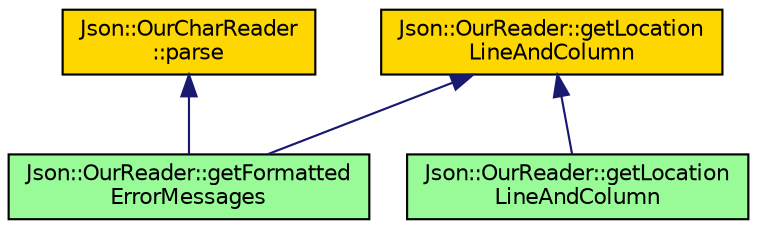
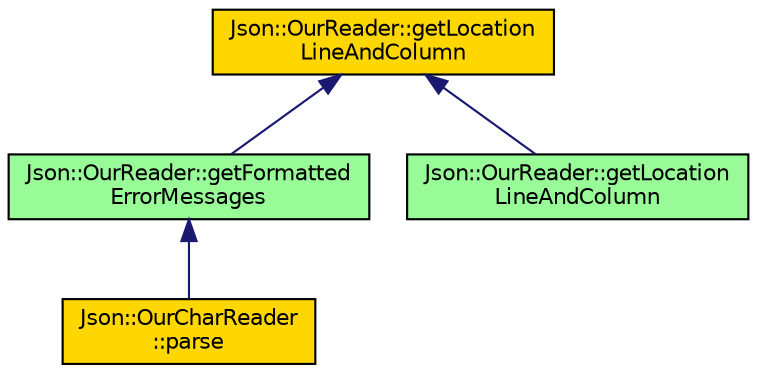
(189, 126) -> (189, 270)
